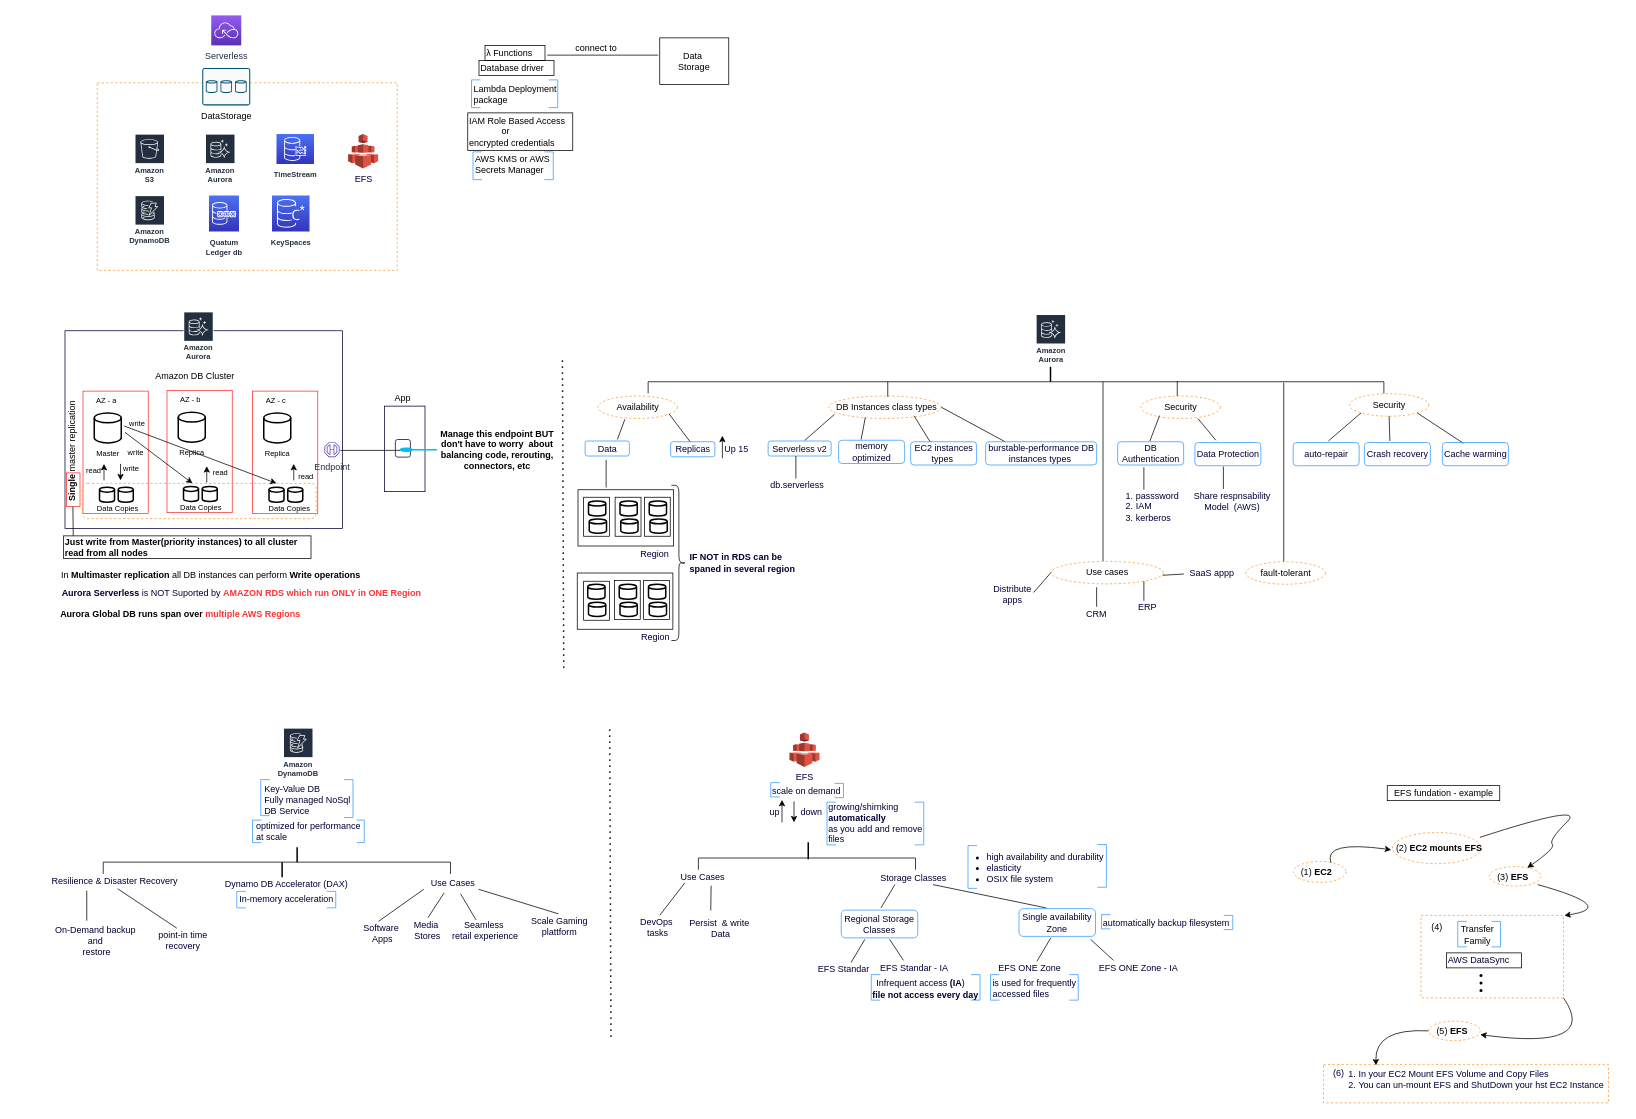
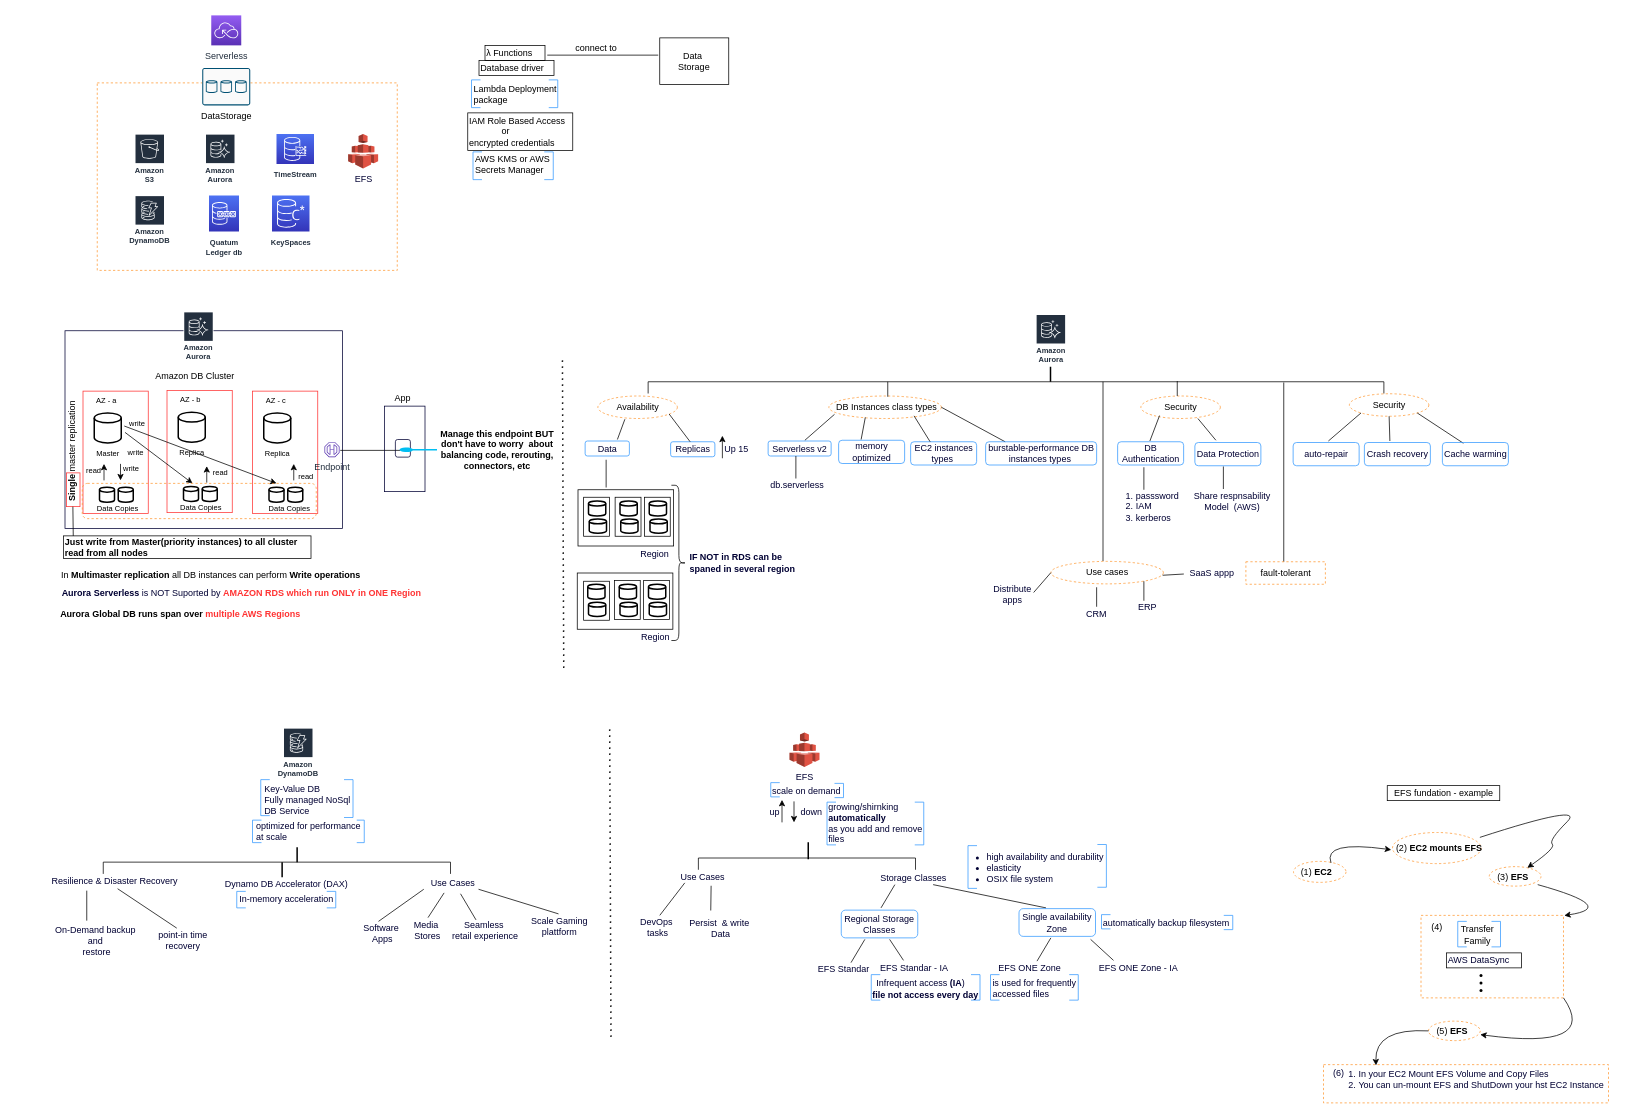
(1286, 573) -> (1286, 573)
